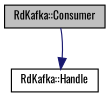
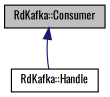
(62, 43) -> (47, 54)
